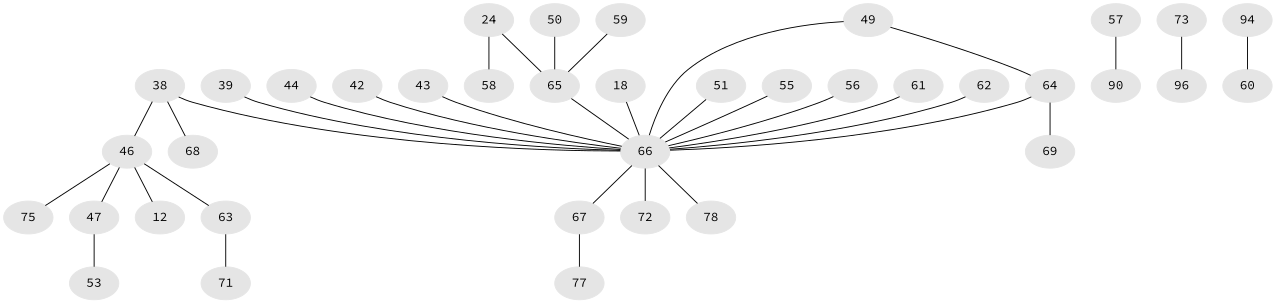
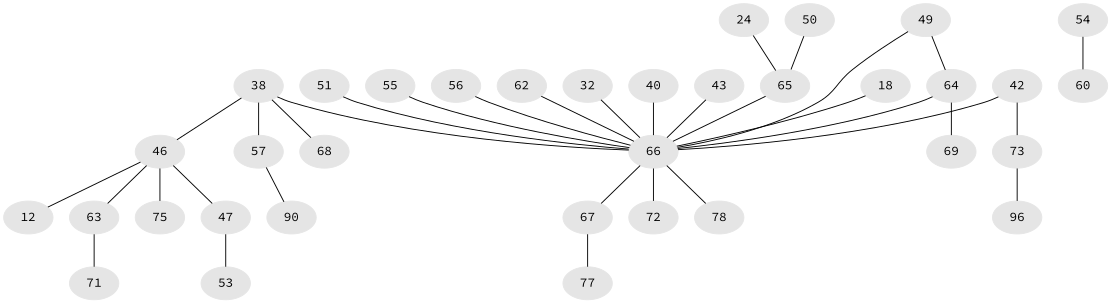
(621, 20) -> none
(1247, 20) -> (1083, 20)
(226, 86) -> (588, 86)
(292, 86) -> (653, 86)
(489, 86) -> none
(918, 86) -> none
none -> (259, 119)
none -> (1017, 119)
